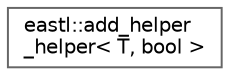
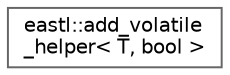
(115, 38) -> (115, 38)
